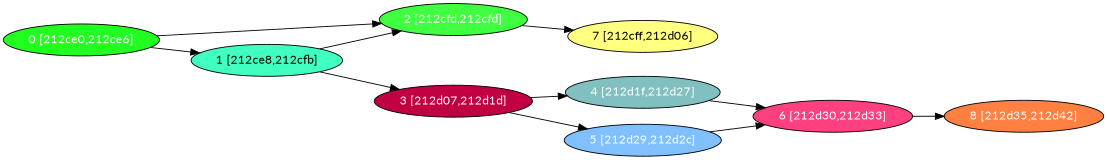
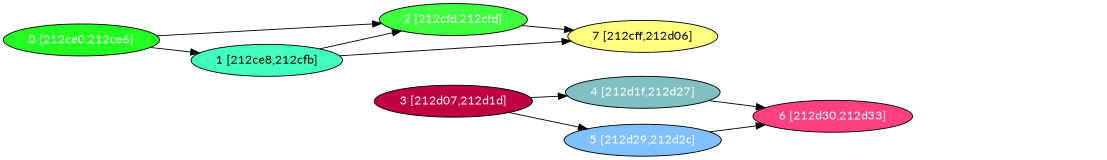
(355, 80) -> (451, 49)
(1024, 116) -> none
